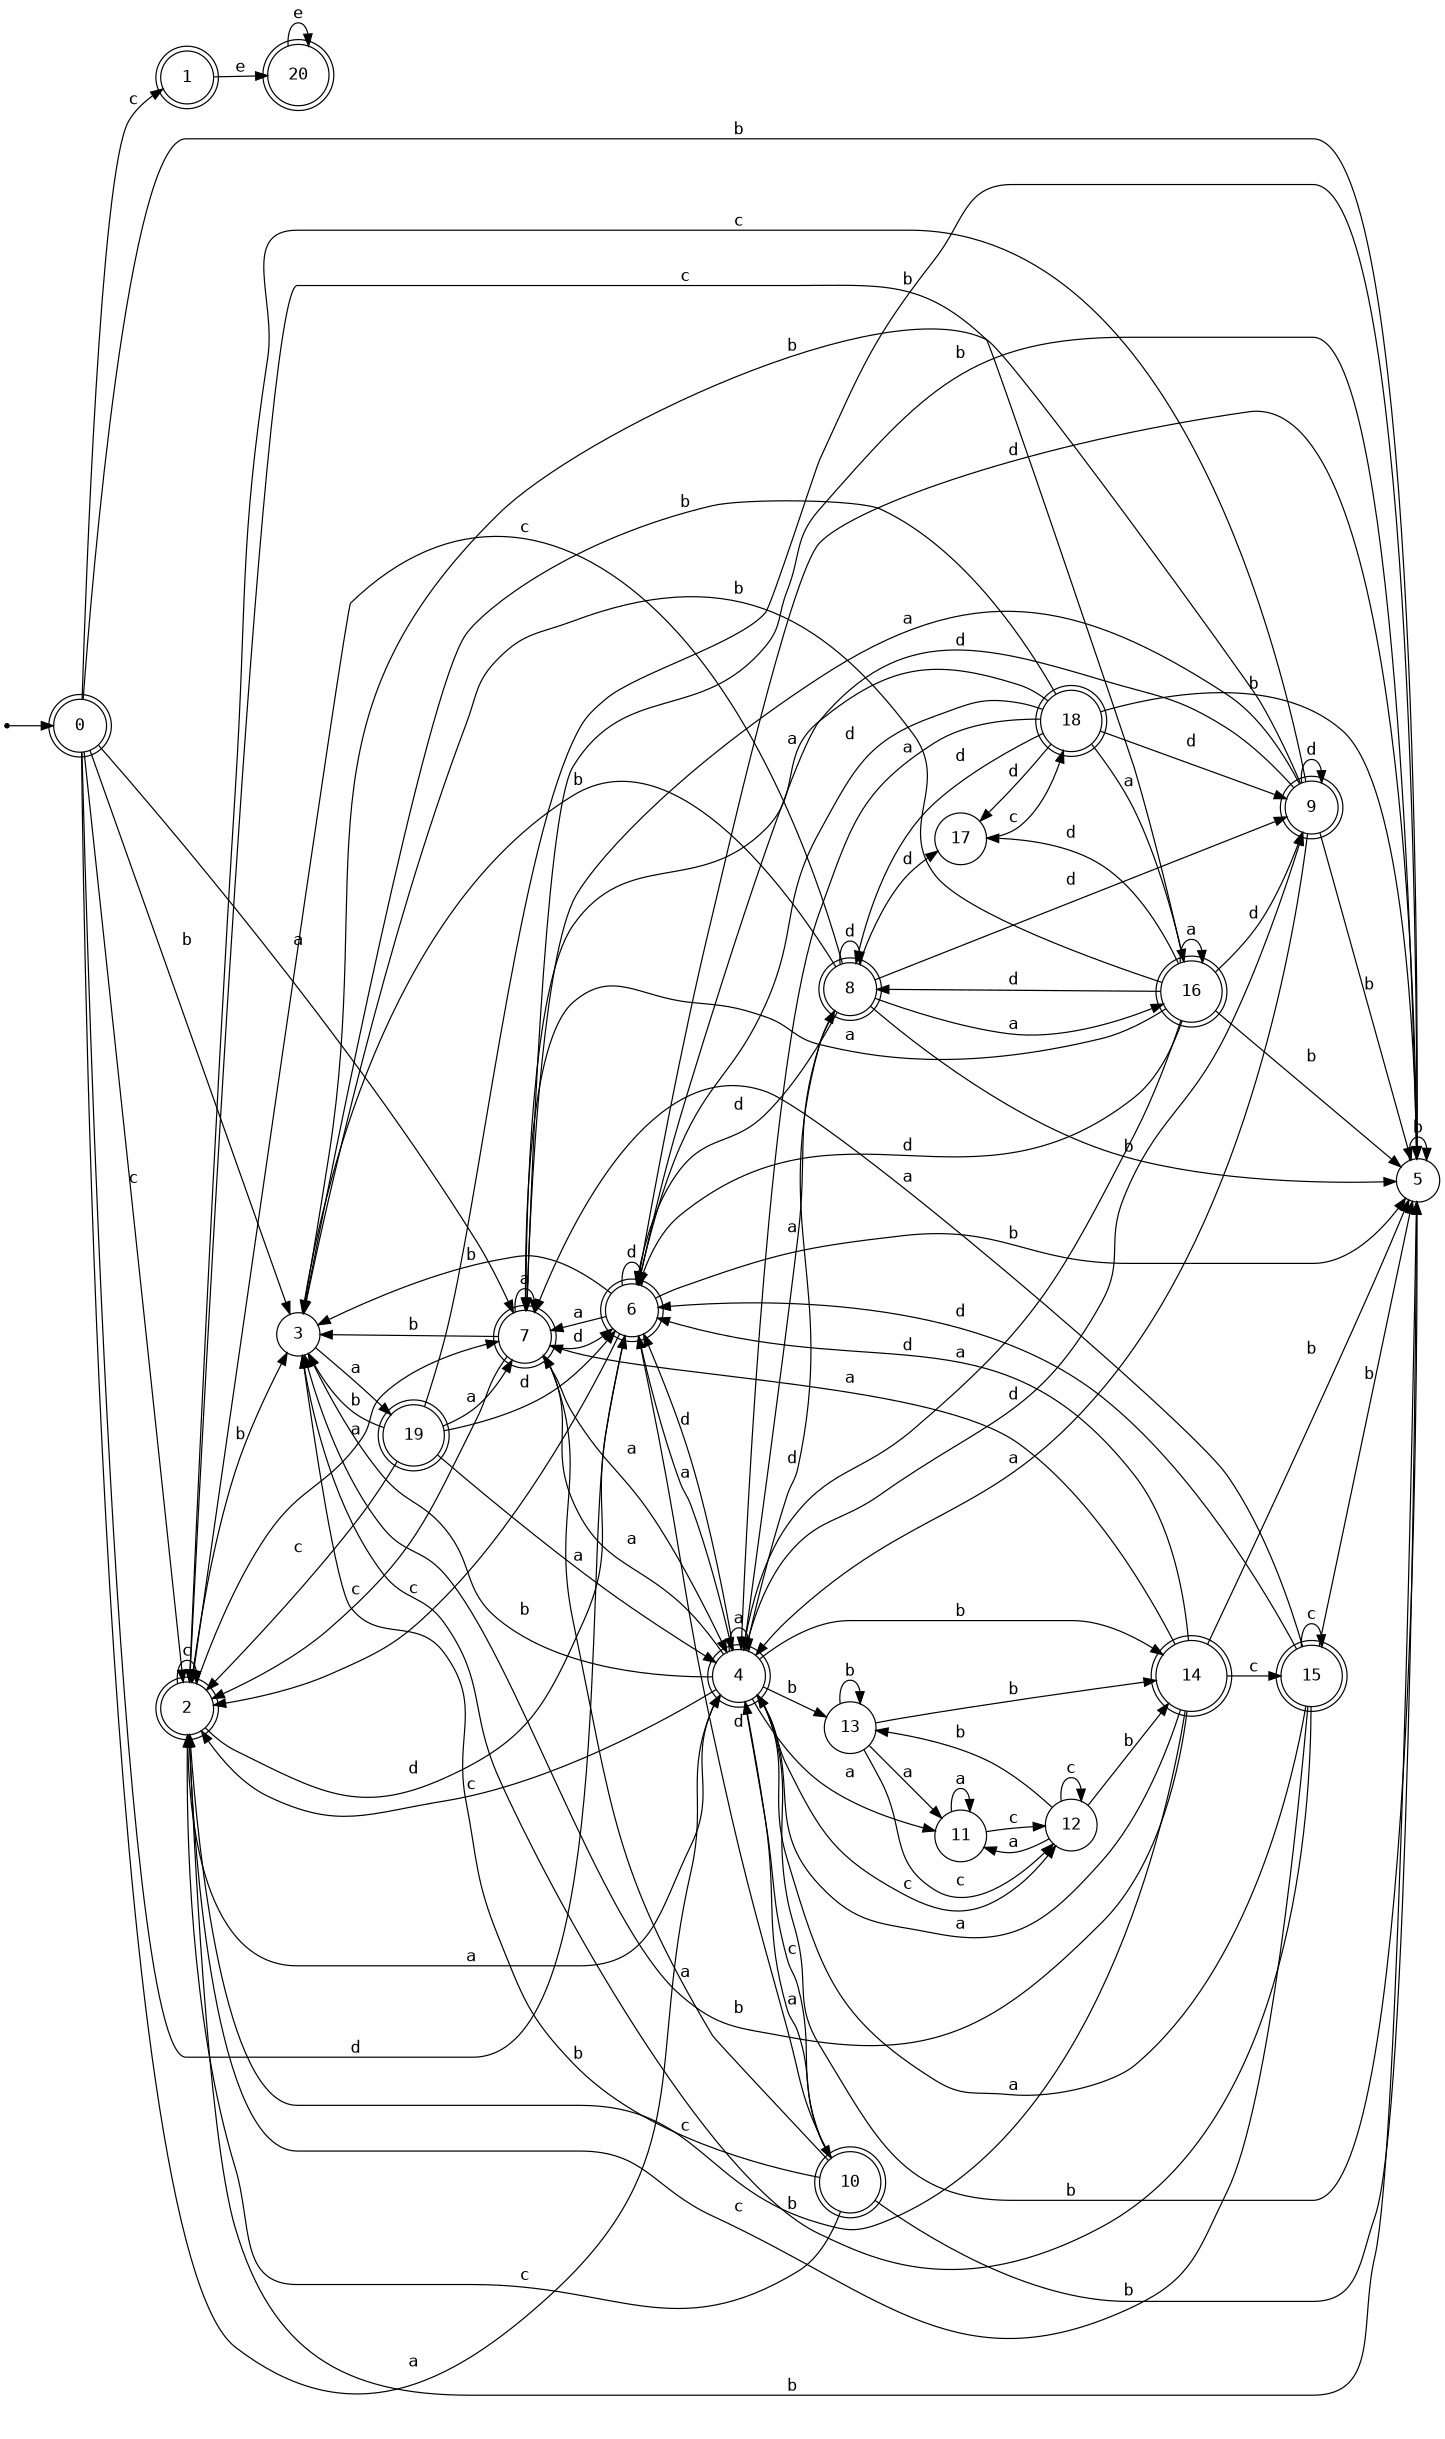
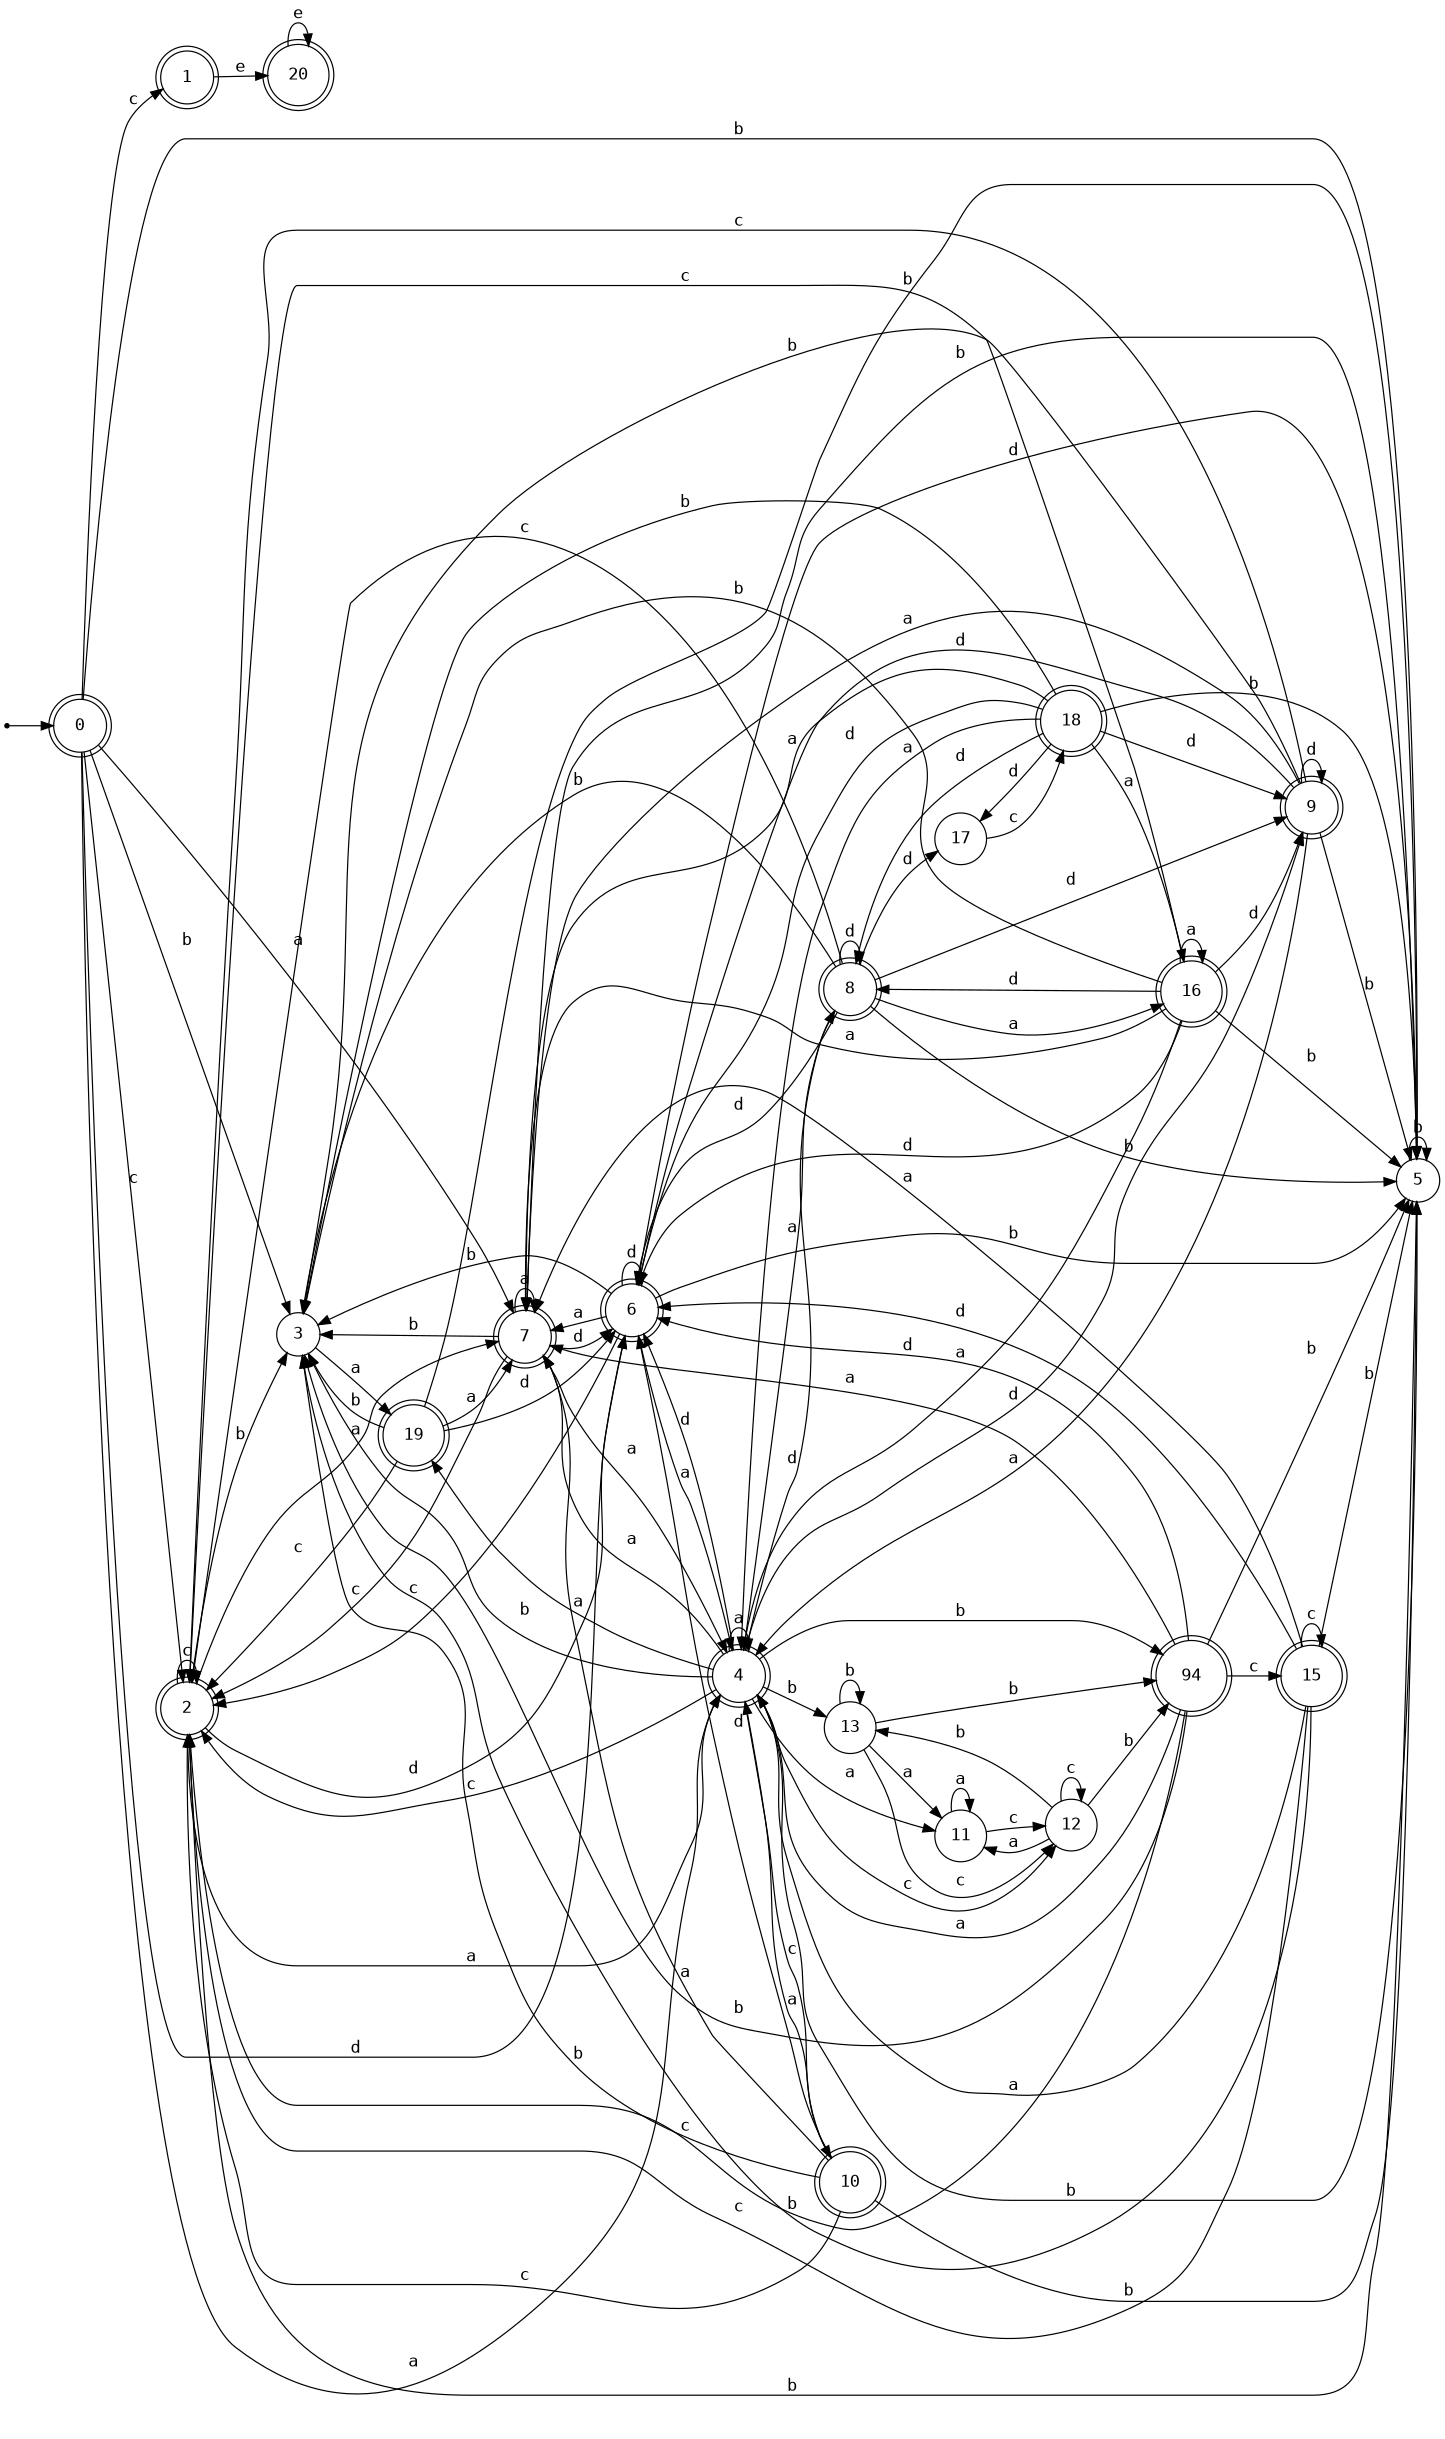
(1109, 871) -> none
(574, 1566) -> (554, 1600)
(1191, 1676) -> (1191, 1676)
